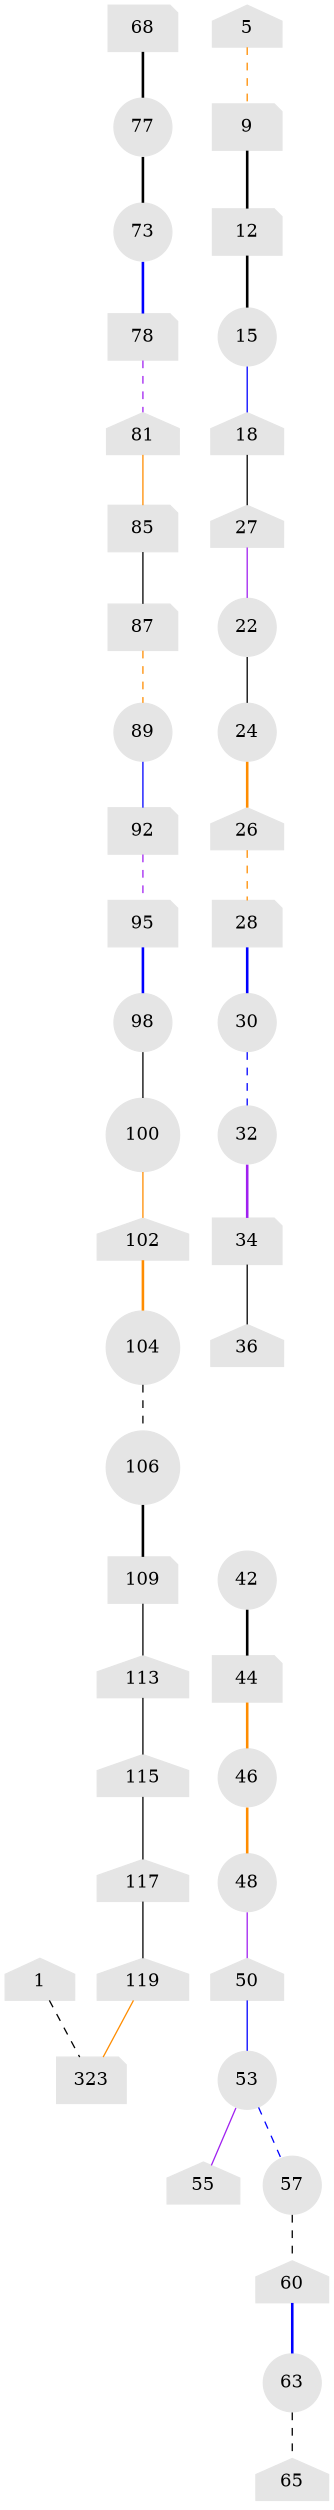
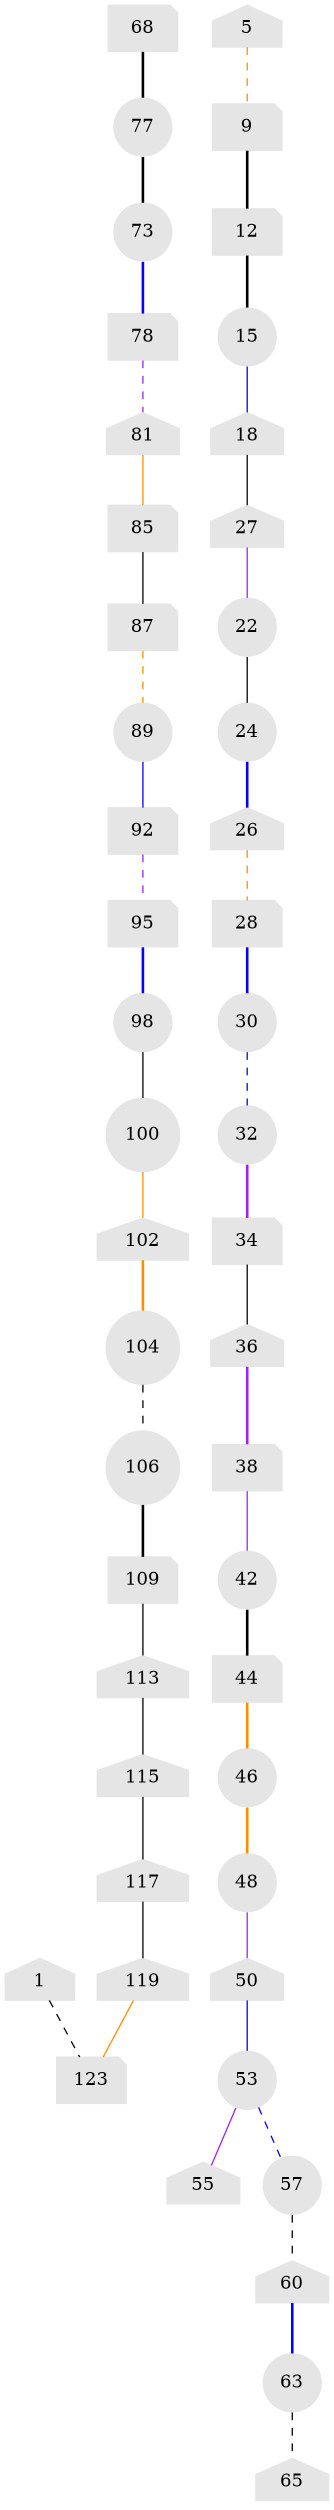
(247, 785) -> (247, 785)
none -> (247, 1468)
(91, 2080) -> (91, 2080)
